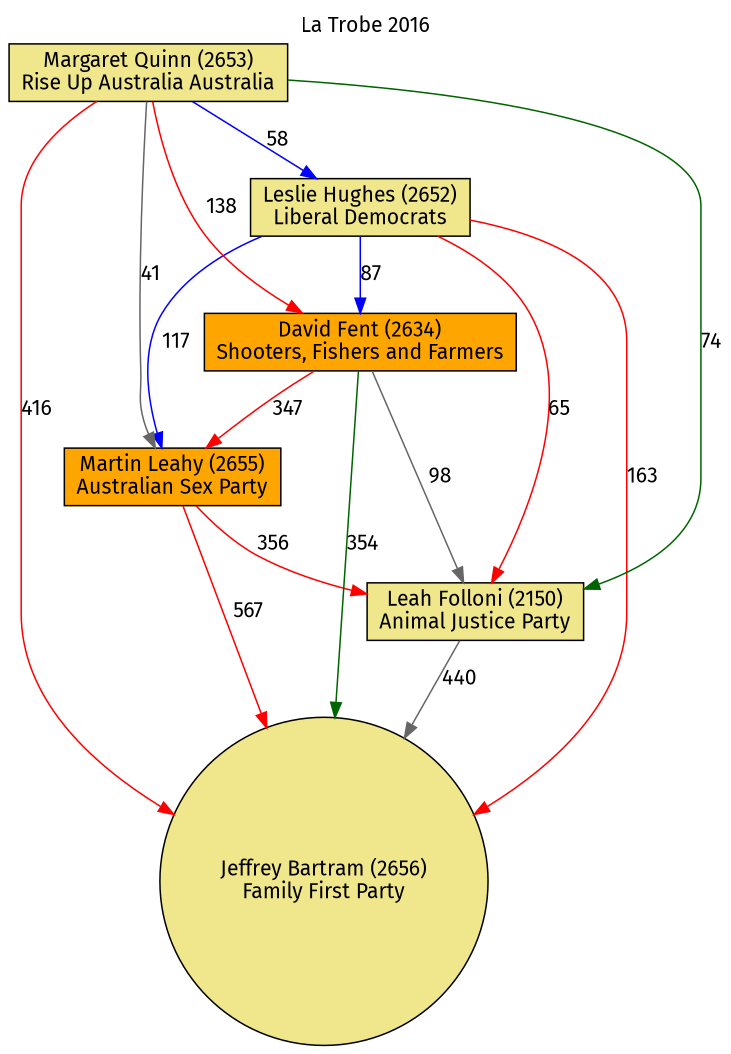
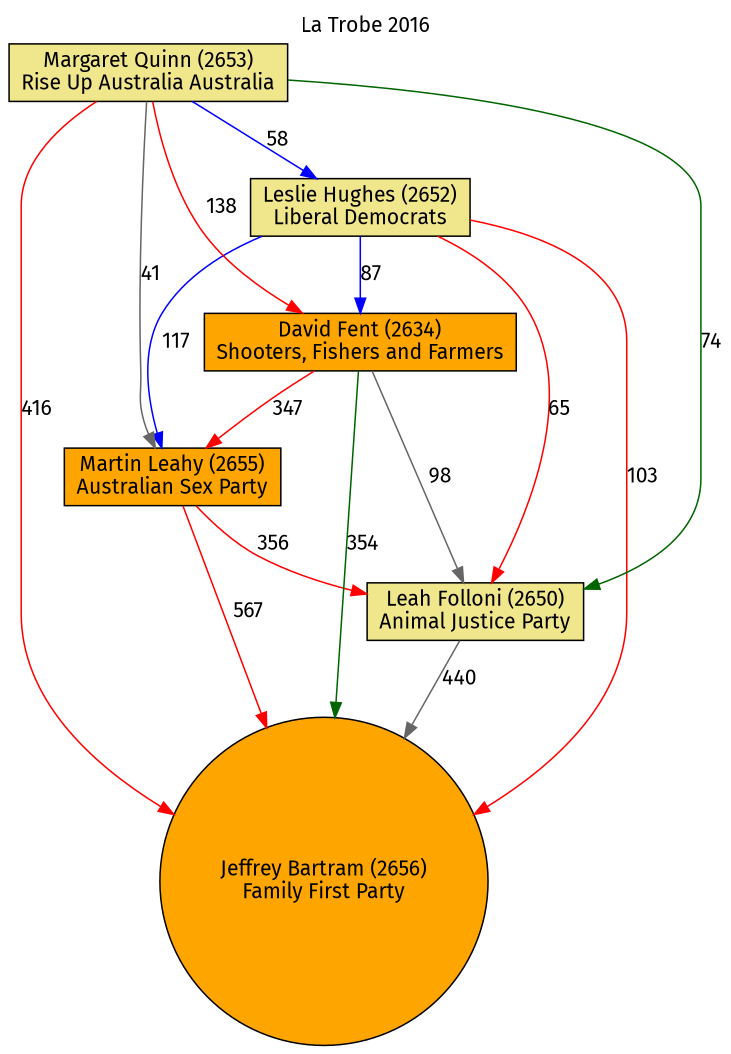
(643, 477) -> (643, 477)
(475, 612) -> (475, 612)
(324, 881) -> (324, 881)
